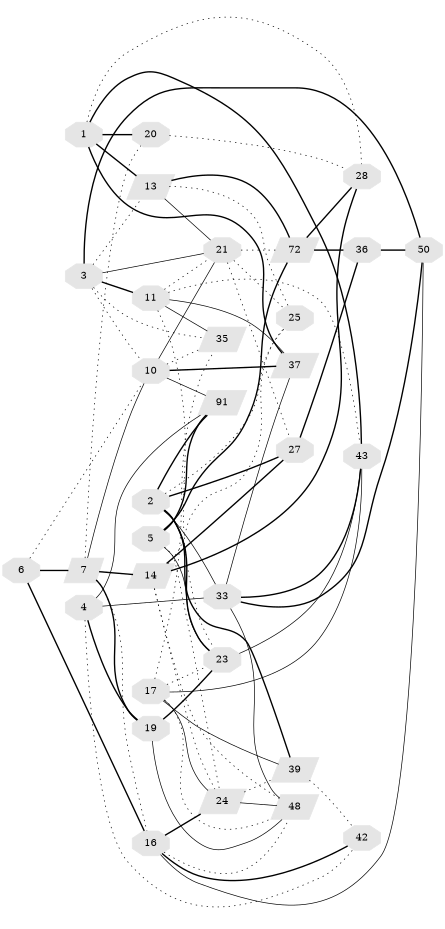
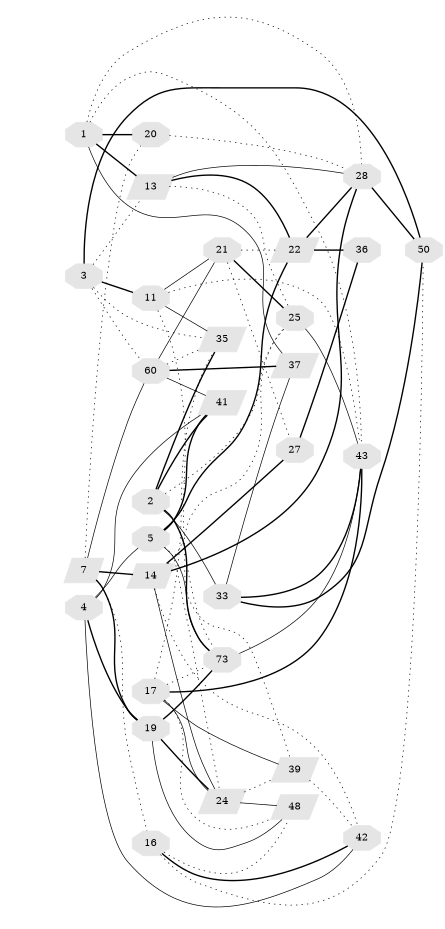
(294, 185) -> (294, 185)
(218, 216) -> (218, 216)
(189, 220) -> (257, 165)
(295, 250) -> (295, 250)
(393, 250) -> (393, 213)
(153, 263) -> none
(187, 274) -> (187, 274)
(259, 284) -> (259, 284)
(232, 315) -> none
(151, 371) -> (151, 371)
none -> (337, 384)
(222, 403) -> (222, 403)
(224, 478) -> (187, 409)
(21, 570) -> none
(153, 602) -> (119, 568)
(227, 630) -> (227, 630)
(323, 633) -> (323, 633)
(222, 660) -> (222, 660)
(409, 686) -> (409, 686)
(254, 704) -> none
(186, 711) -> (179, 685)
(190, 711) -> (251, 712)
(186, 823) -> (187, 767)
(130, 864) -> (130, 864)
